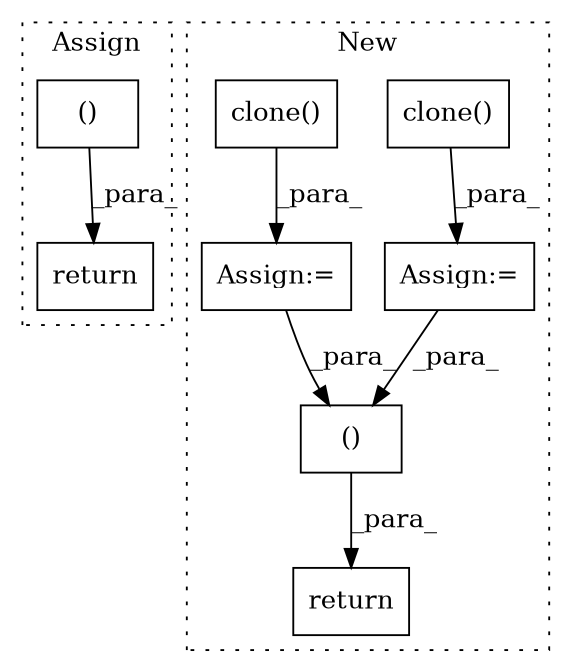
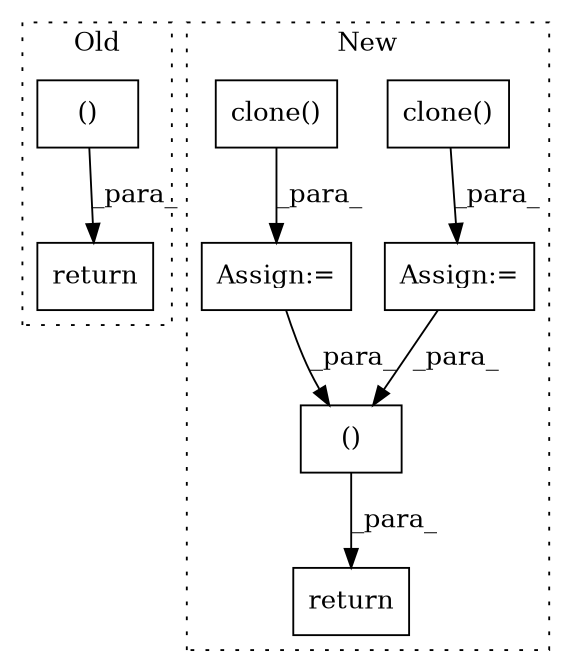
(97, 44) -> (97, 44)
